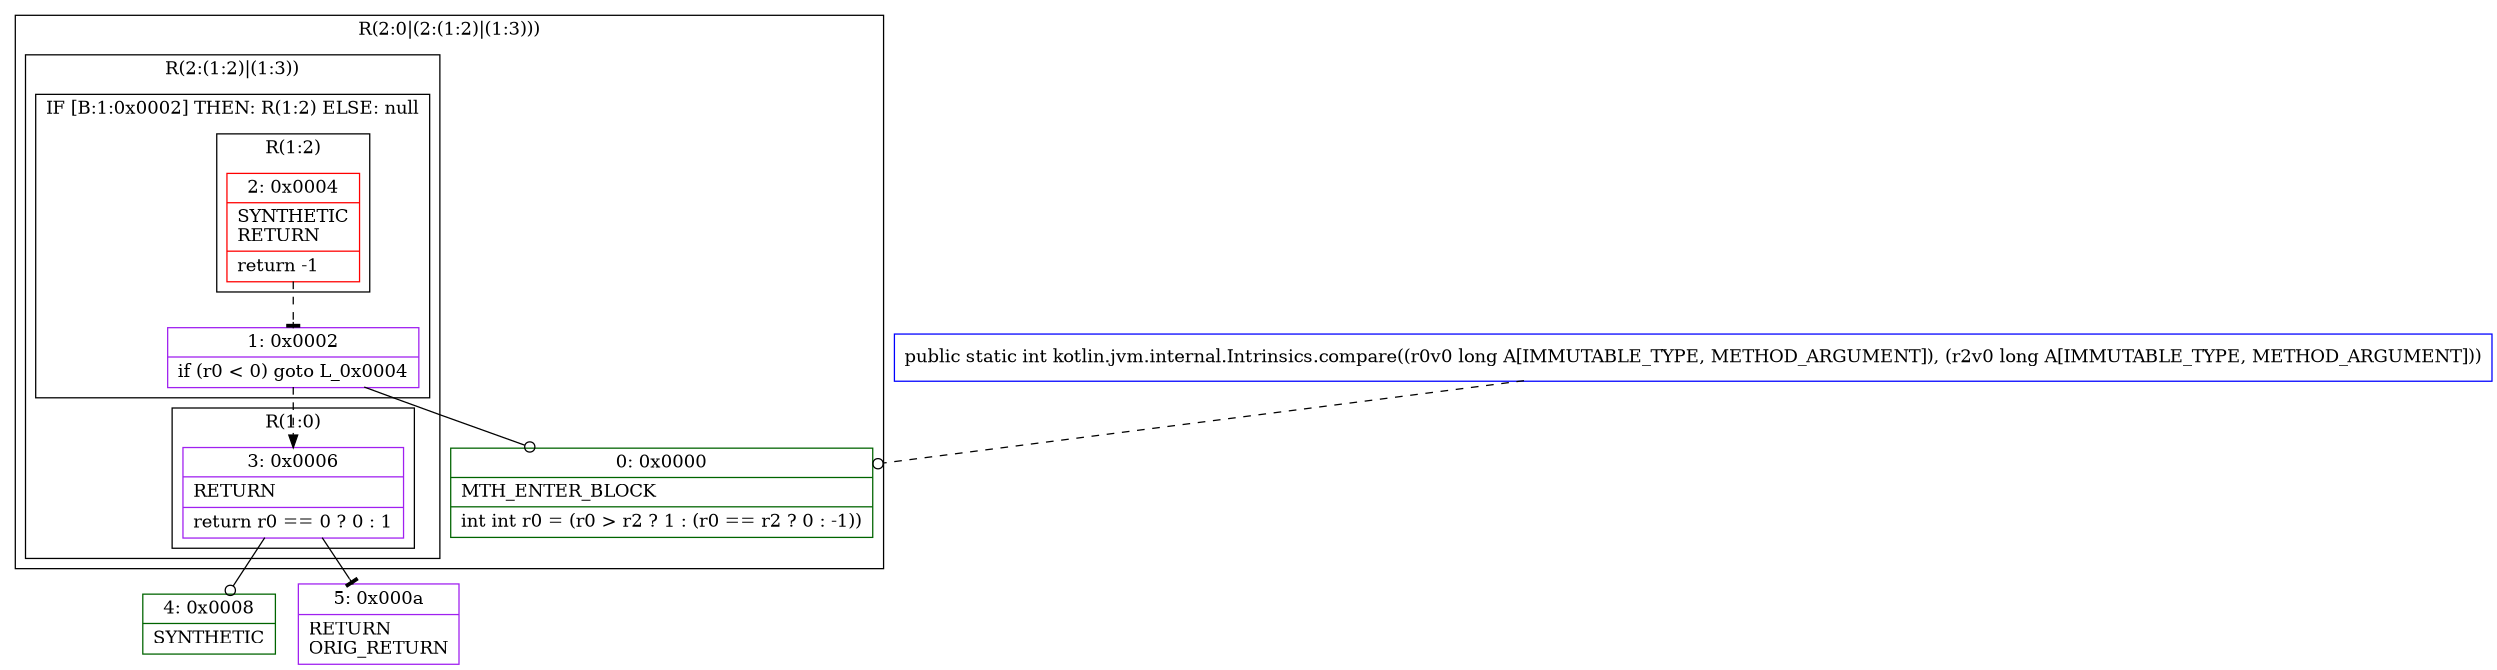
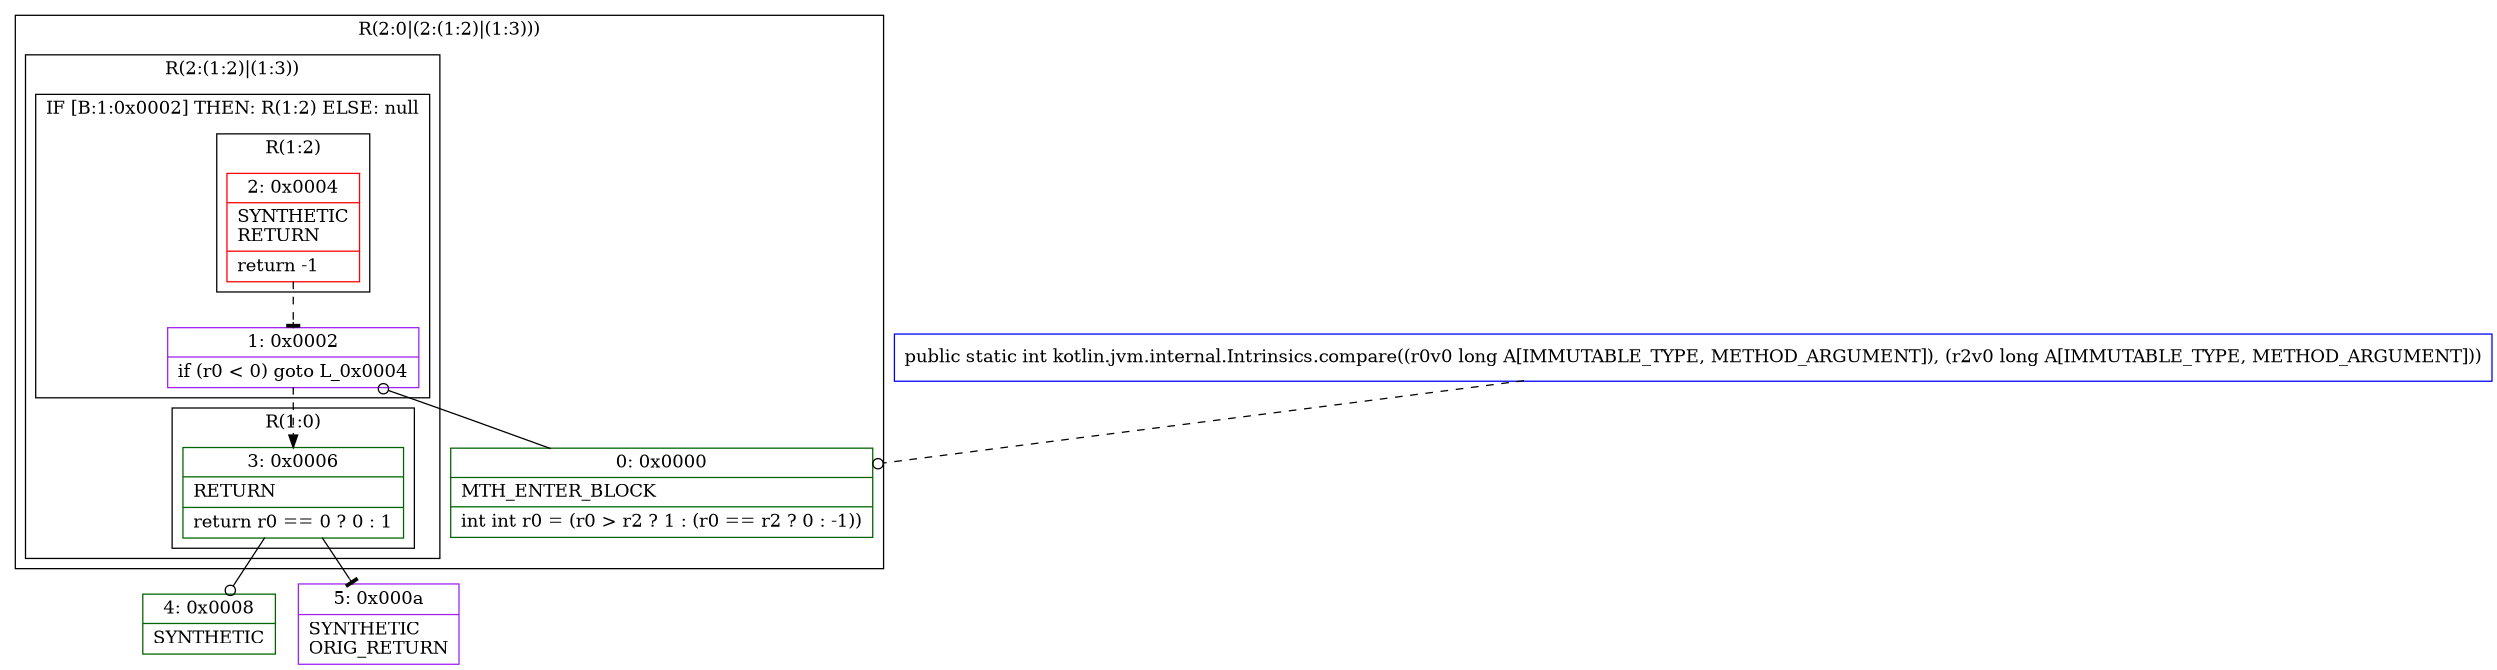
(448, 418) -> (470, 419)
(293, 493) -> (293, 493)
(350, 629) -> (365, 629)
